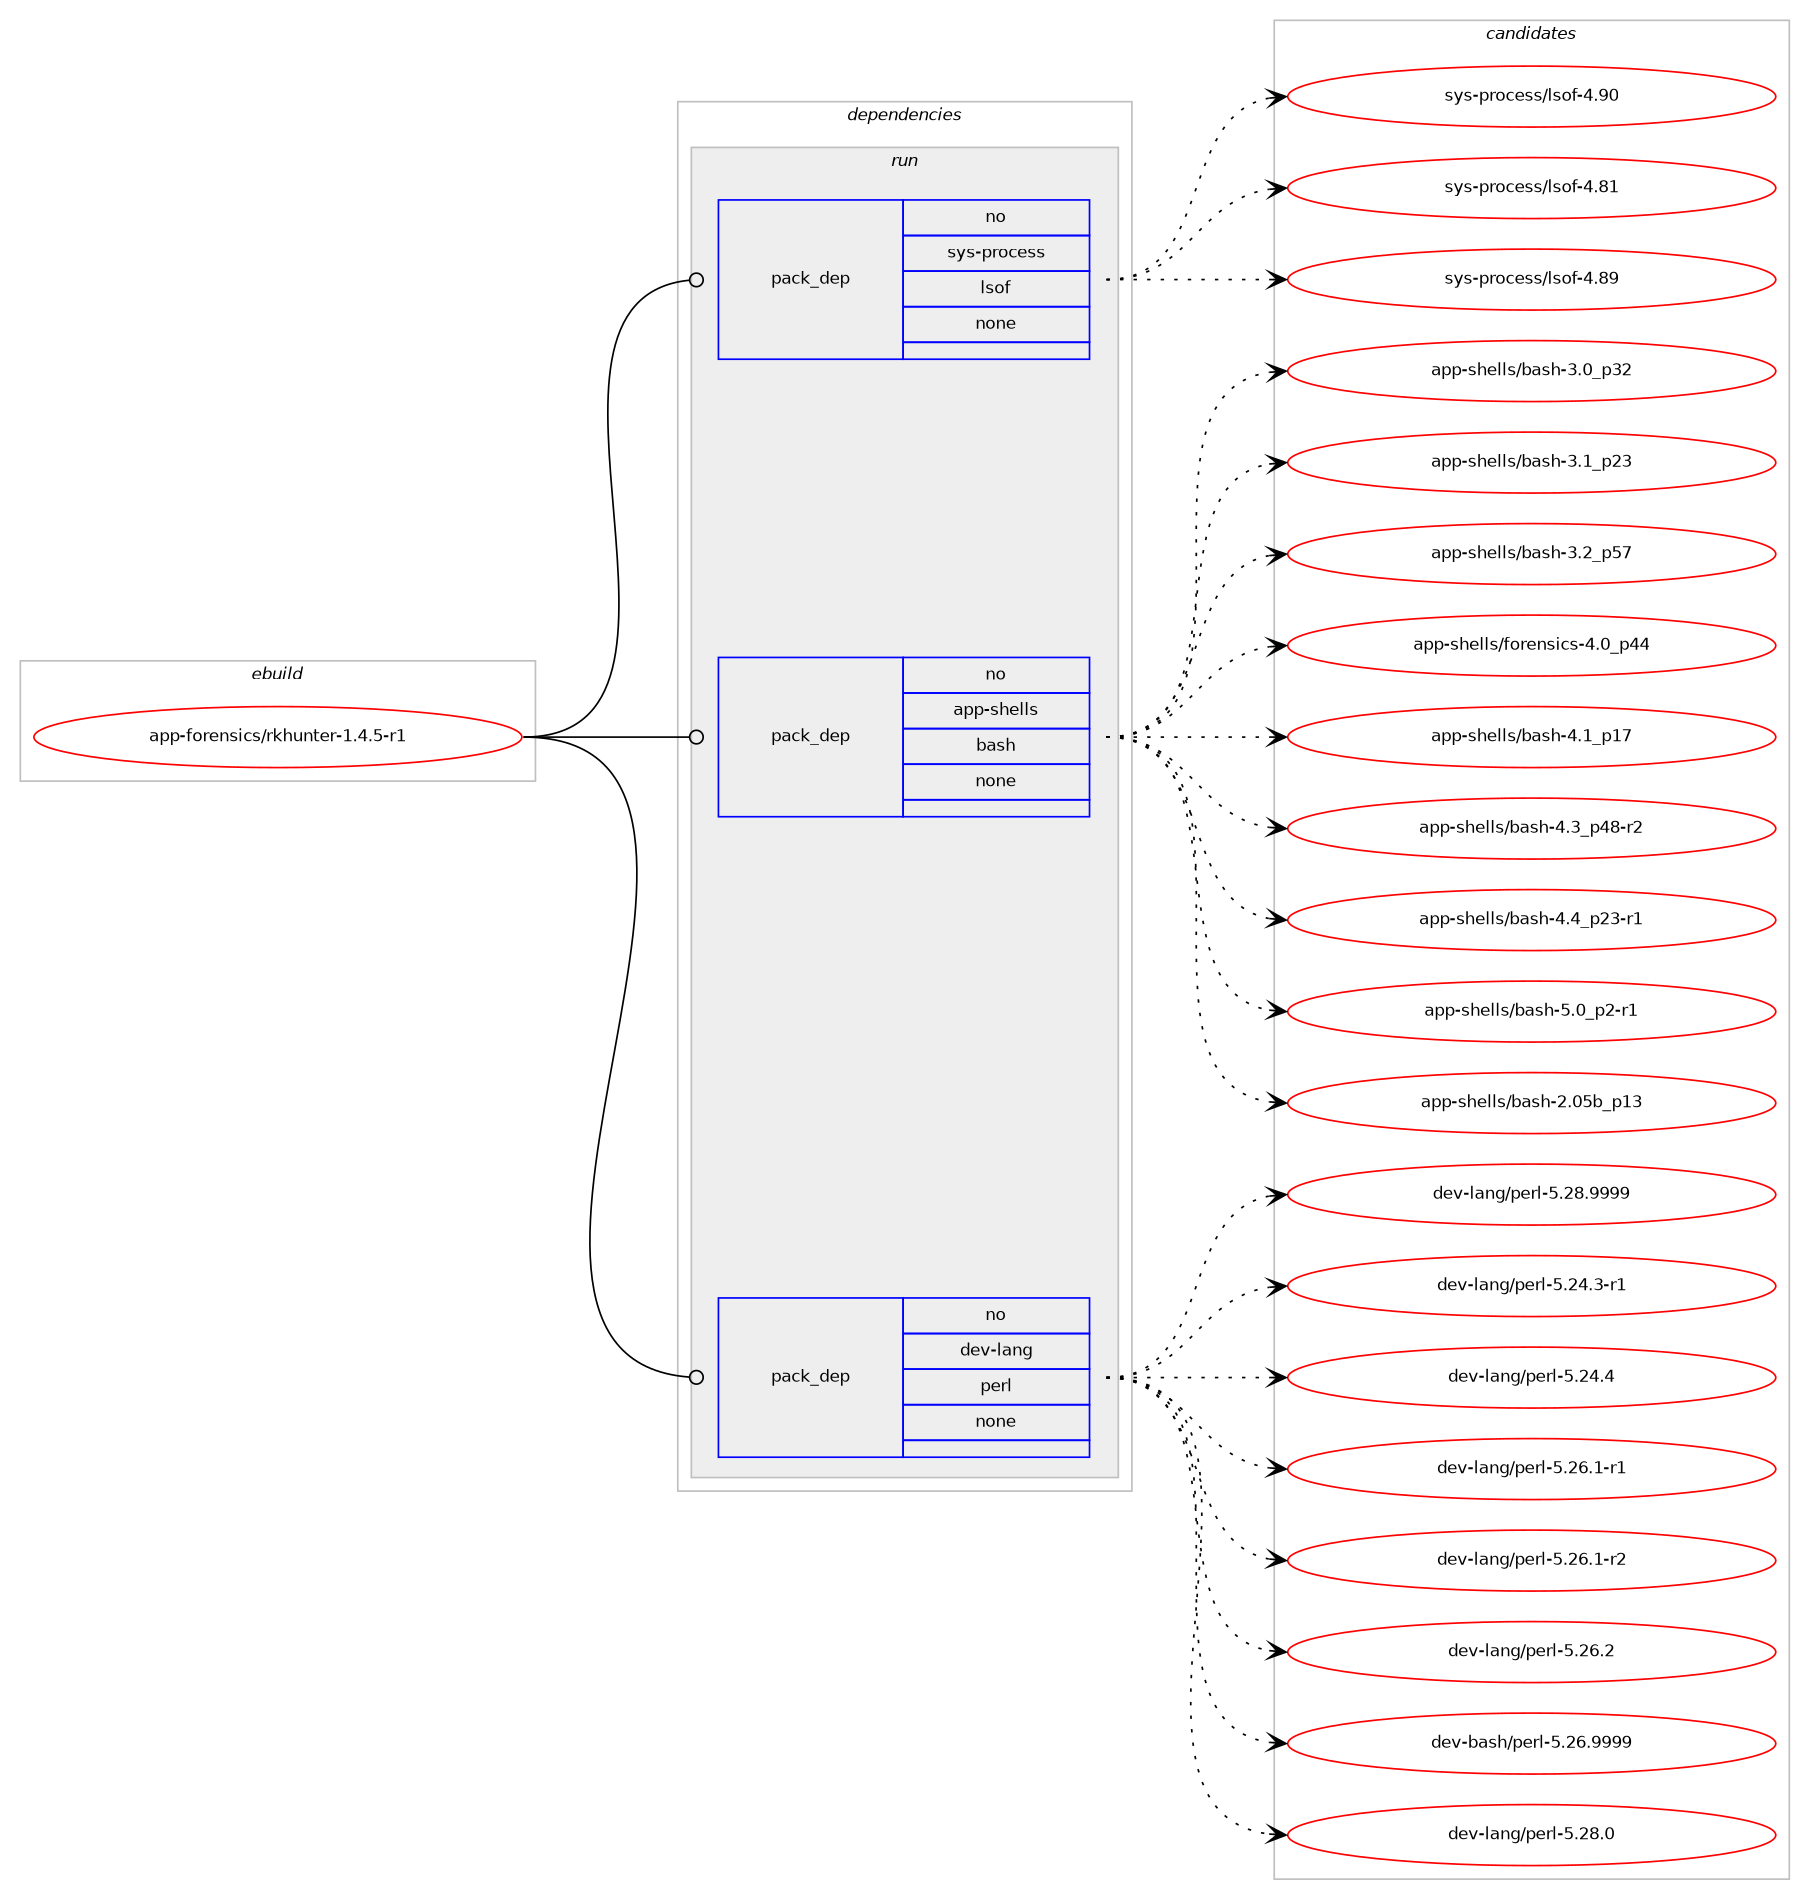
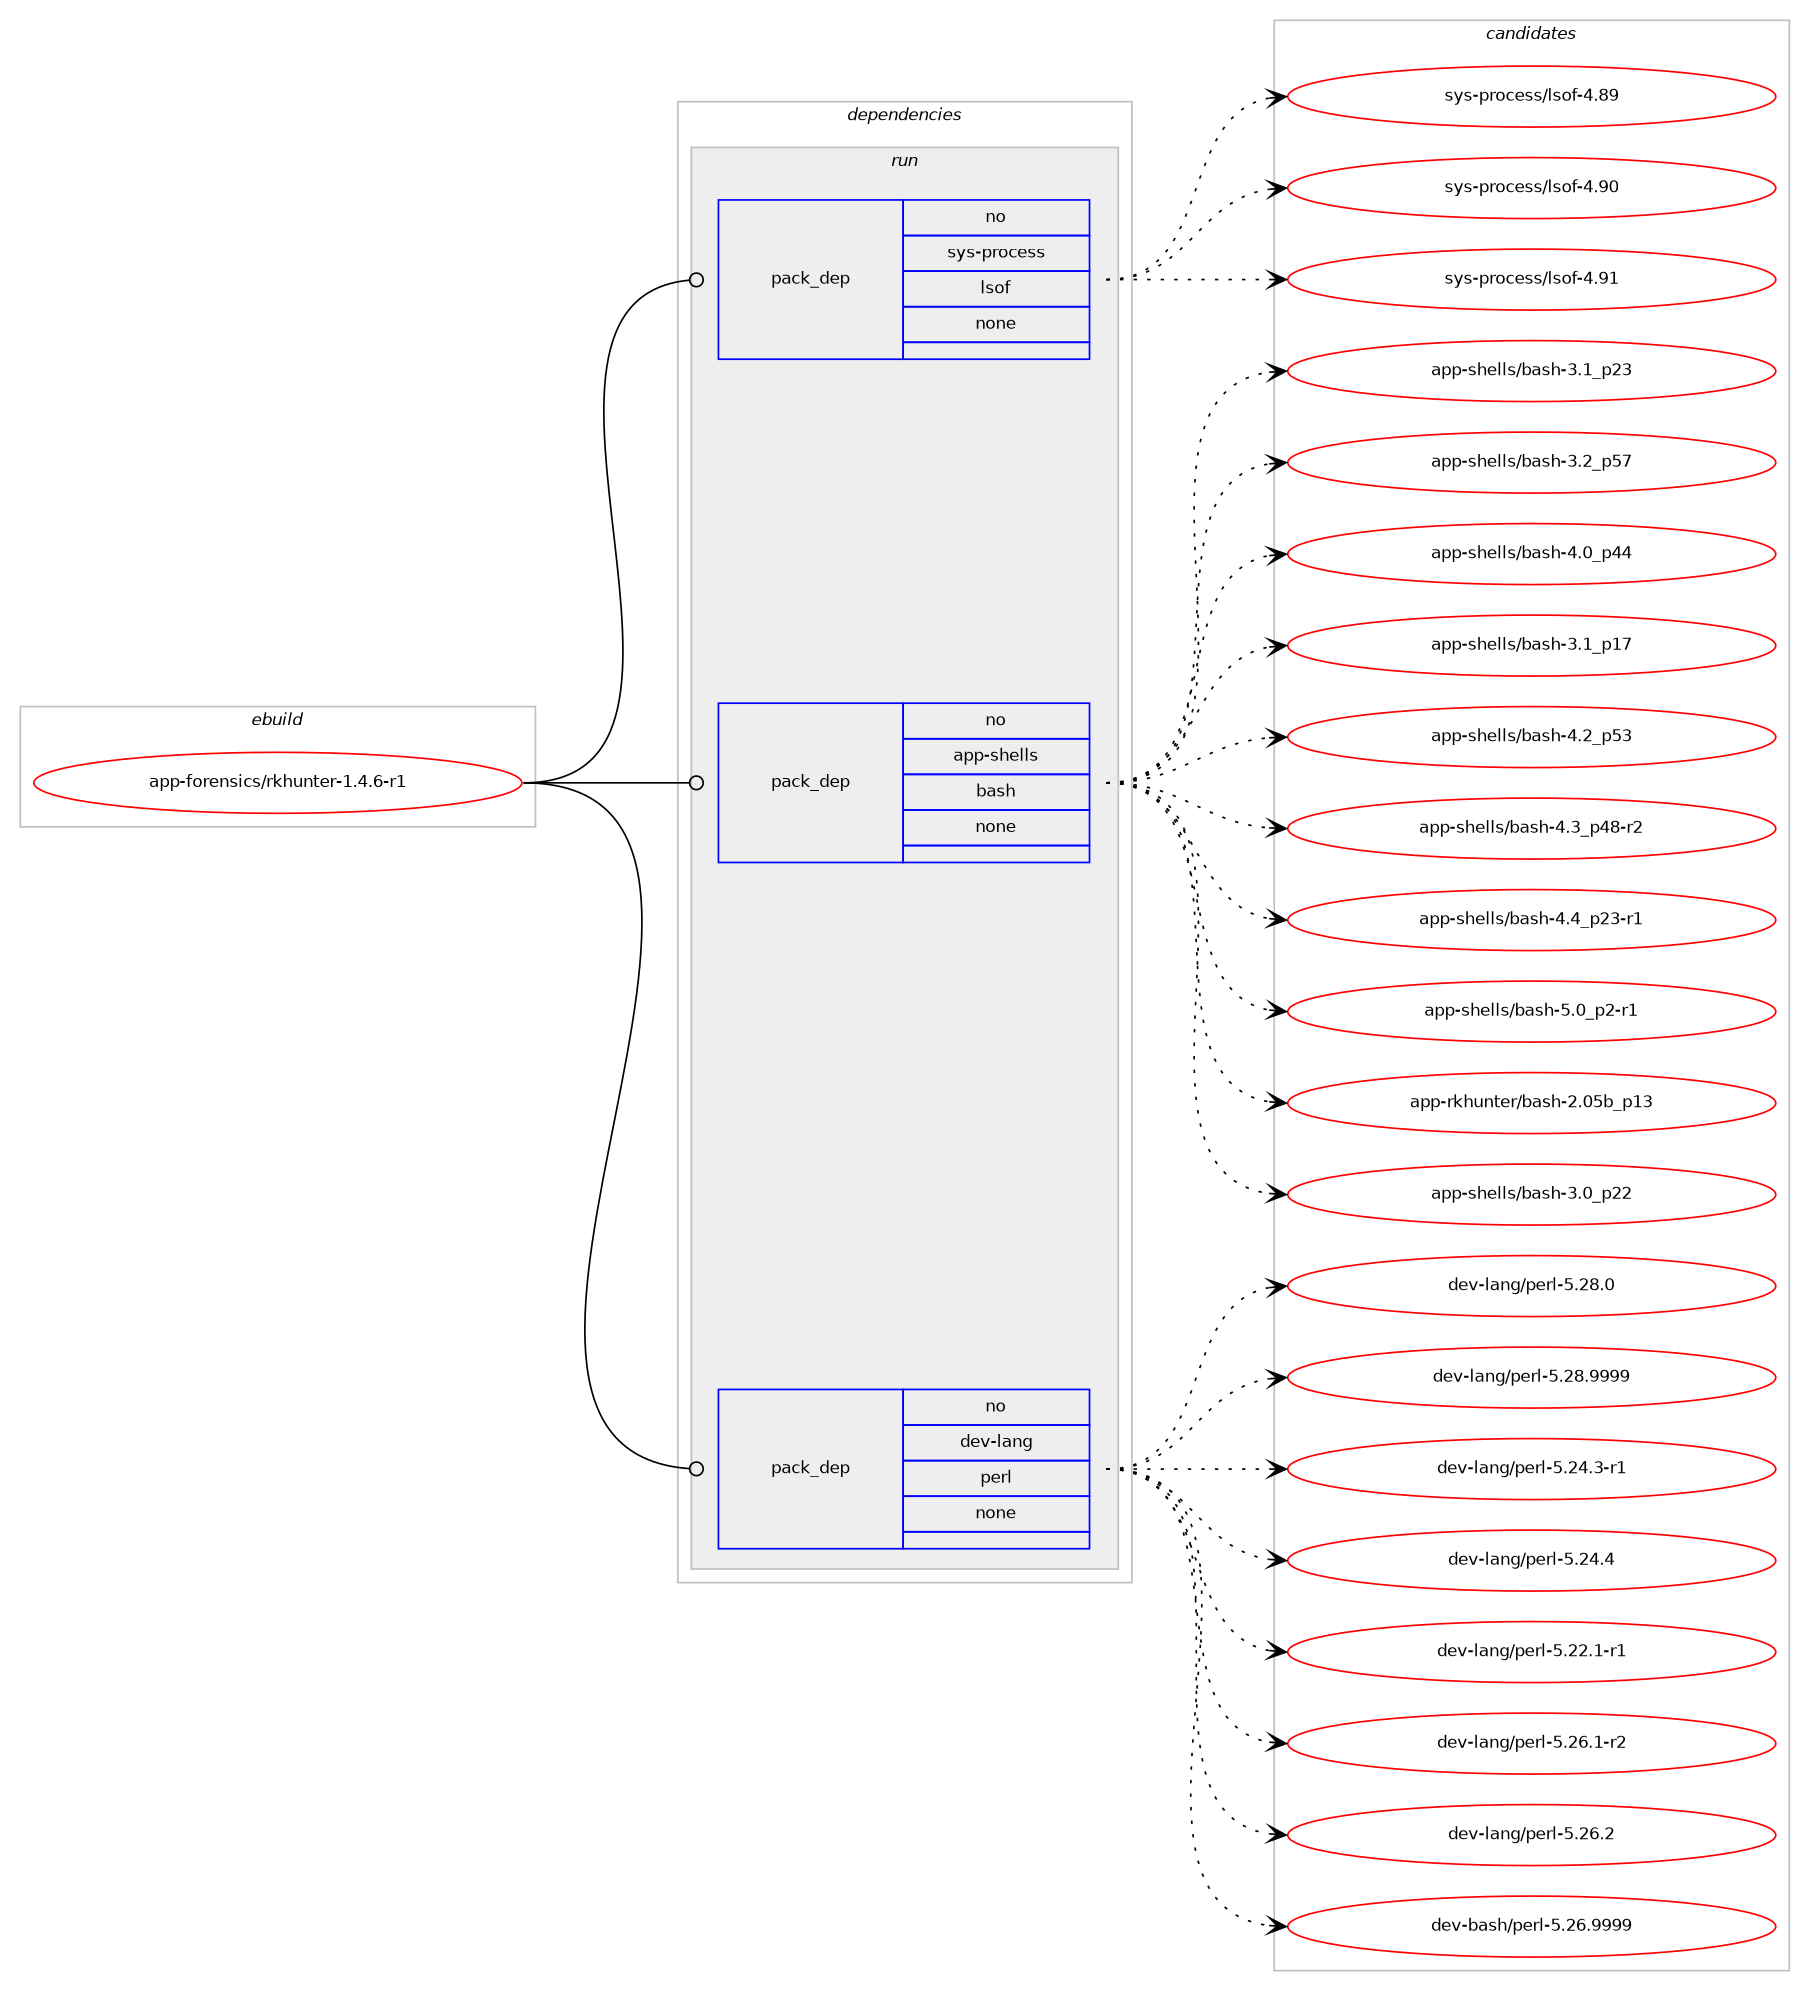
(1532, 188) -> (1532, 280)
(1532, 371) -> (1532, 1195)
(1532, 646) -> (1532, 554)
(278, 737) -> (278, 783)
none -> (1532, 737)
(1532, 737) -> (1532, 646)
(1532, 1103) -> (1532, 1103)
(1532, 1469) -> (1532, 1652)
